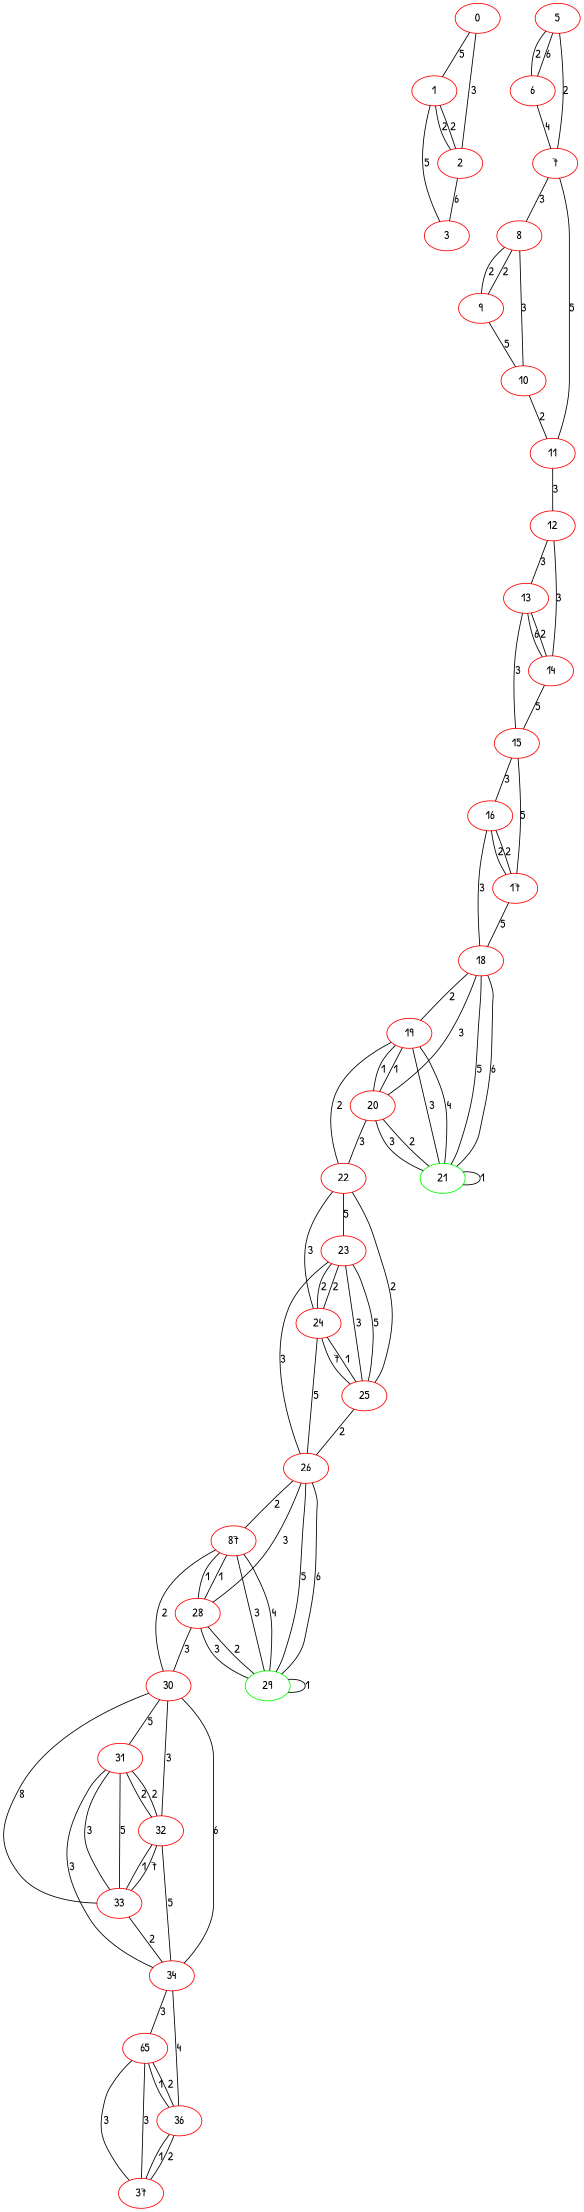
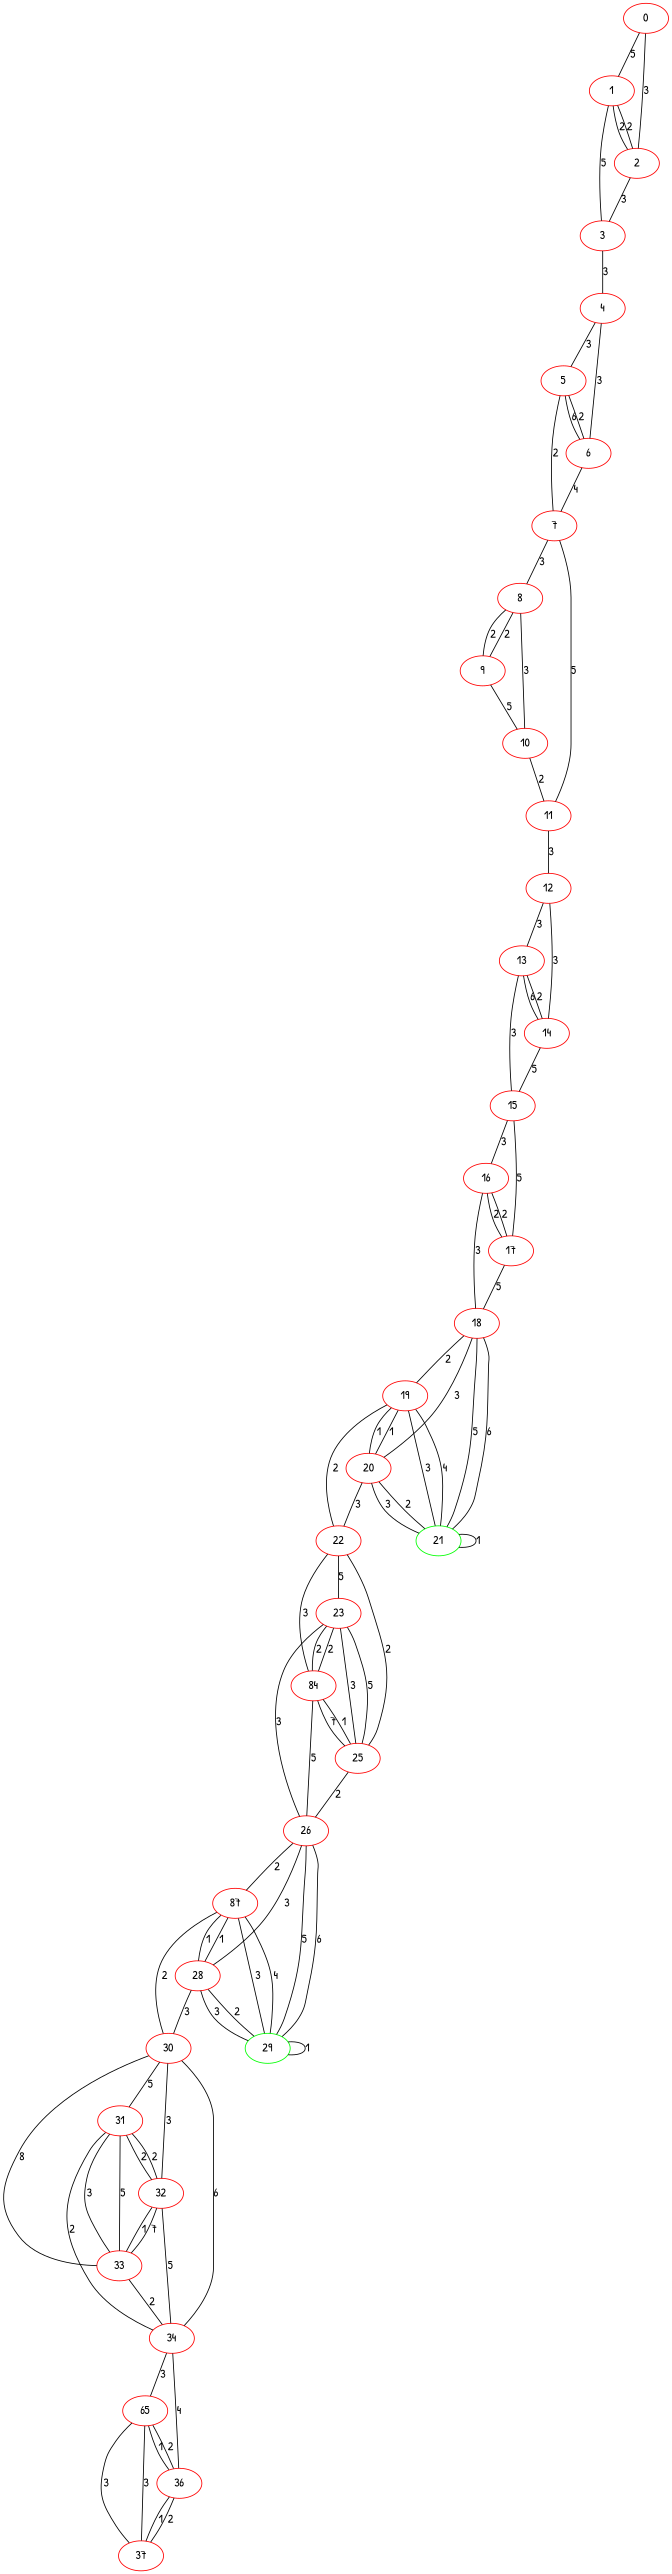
(457, 200) -> (624, 200)
none -> (603, 308)
(319, 1323) -> (314, 1686)
(72, 1867) -> (72, 2230)
